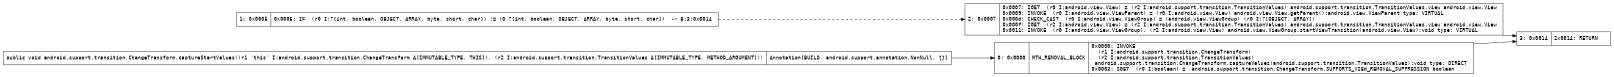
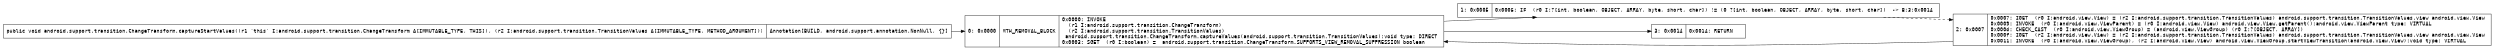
none -> (1488, 19)
(1507, 35) -> (1700, 45)
(1581, 38) -> (1716, 31)
